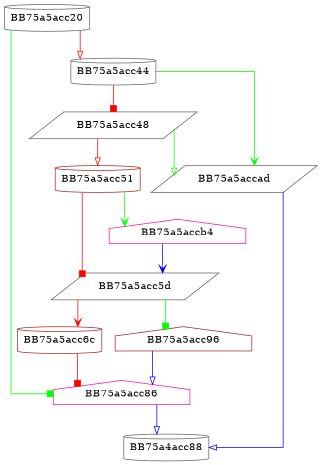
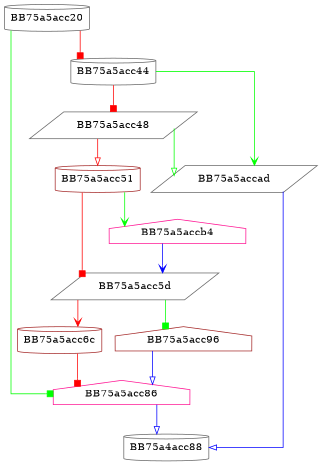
(80, 41) -> (80, 41)
